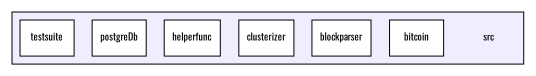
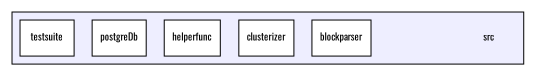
(417, 38) -> none
